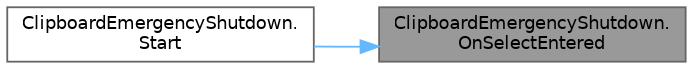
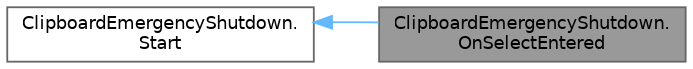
(337, 47) -> (355, 22)
